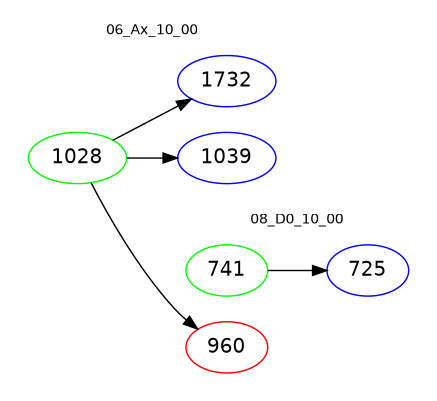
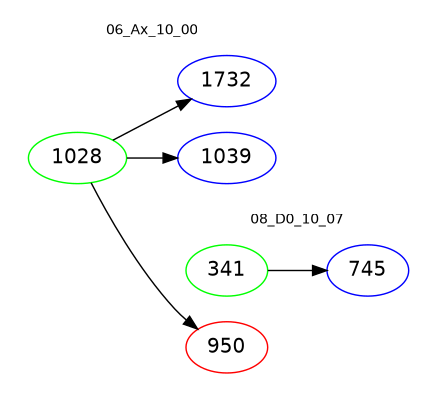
(297, 220) -> (297, 220)
(227, 270) -> (227, 270)
(368, 270) -> (368, 270)
(227, 347) -> (227, 347)
